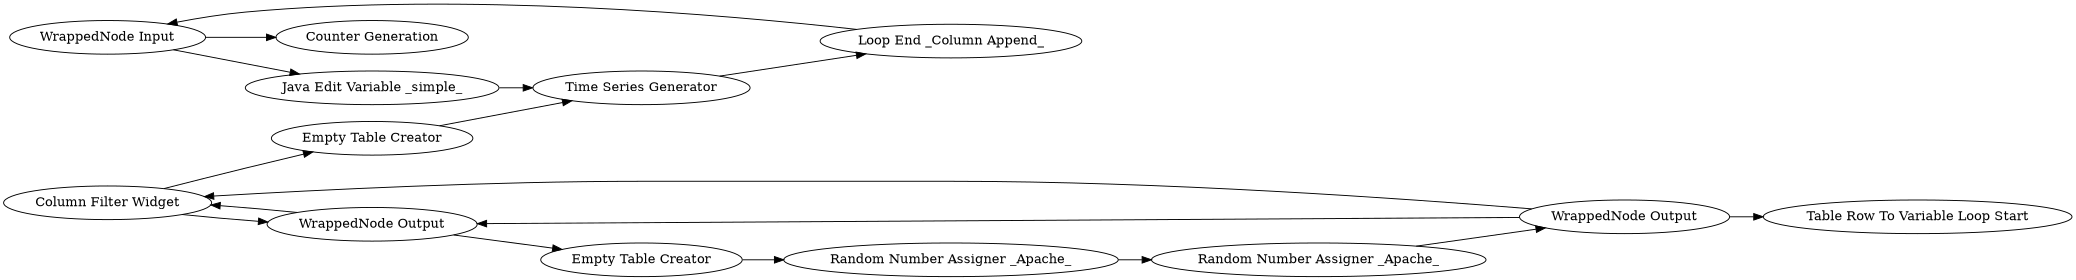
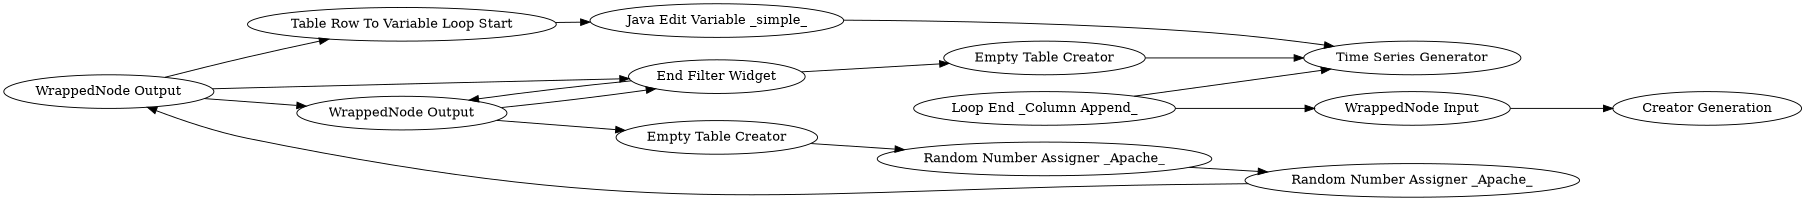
(372, 37) -> (1707, 108)
(232, 61) -> (568, 22)
(788, 66) -> (1228, 83)
(108, 203) -> (717, 77)
